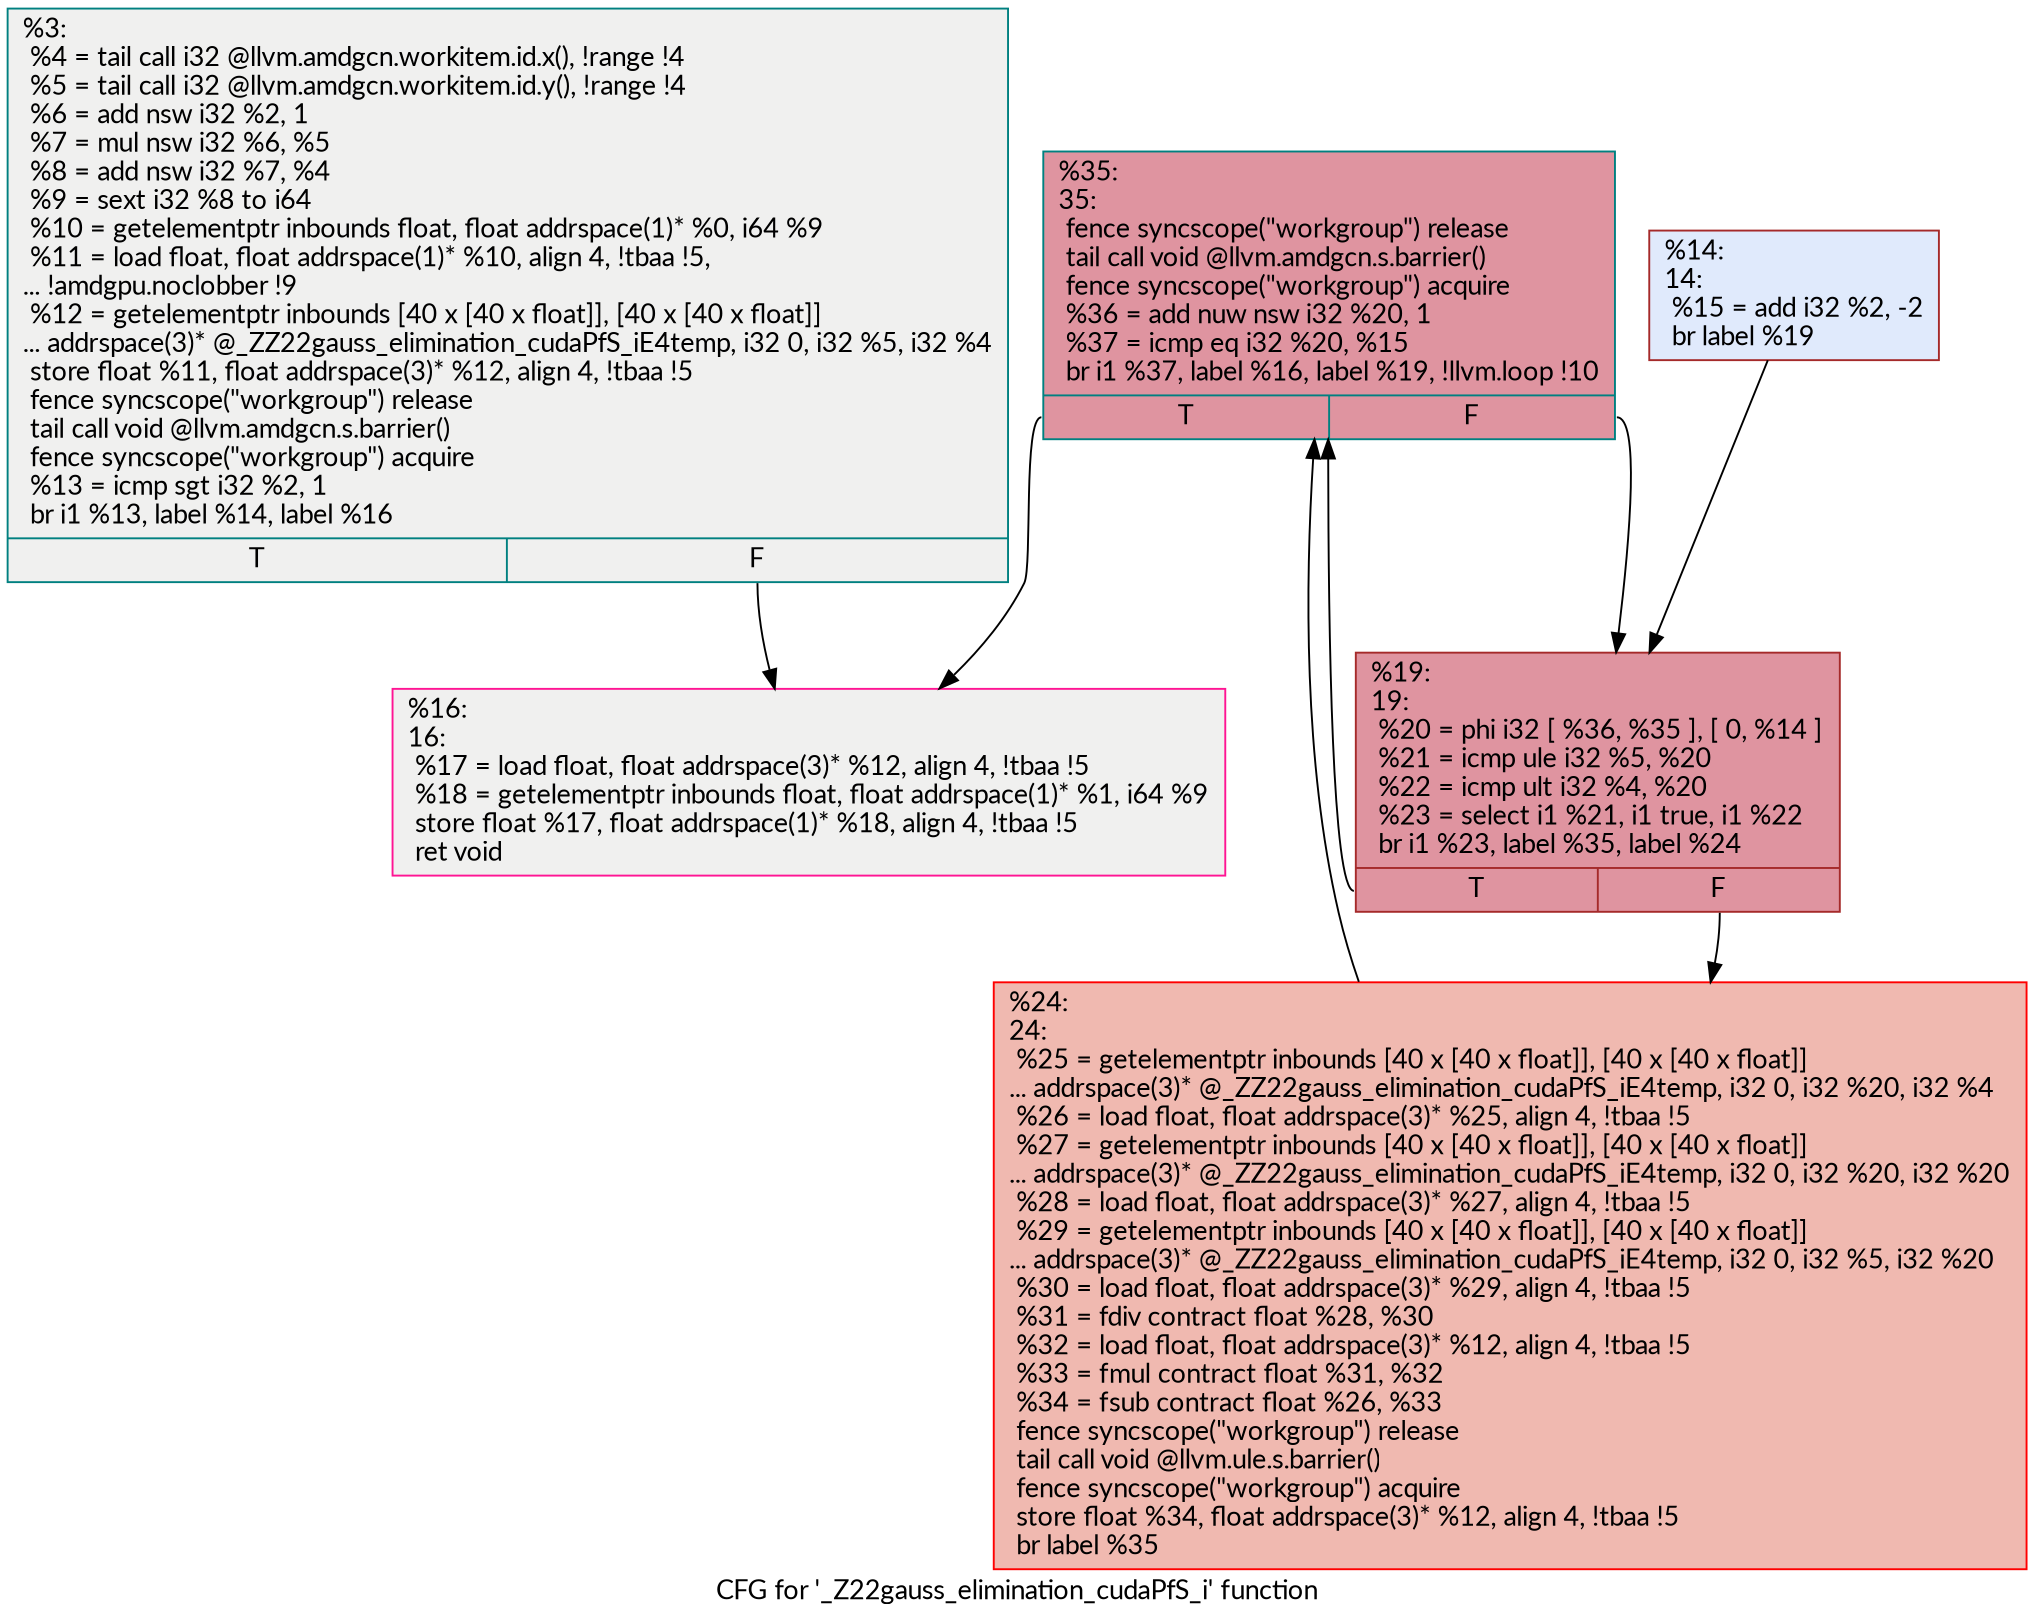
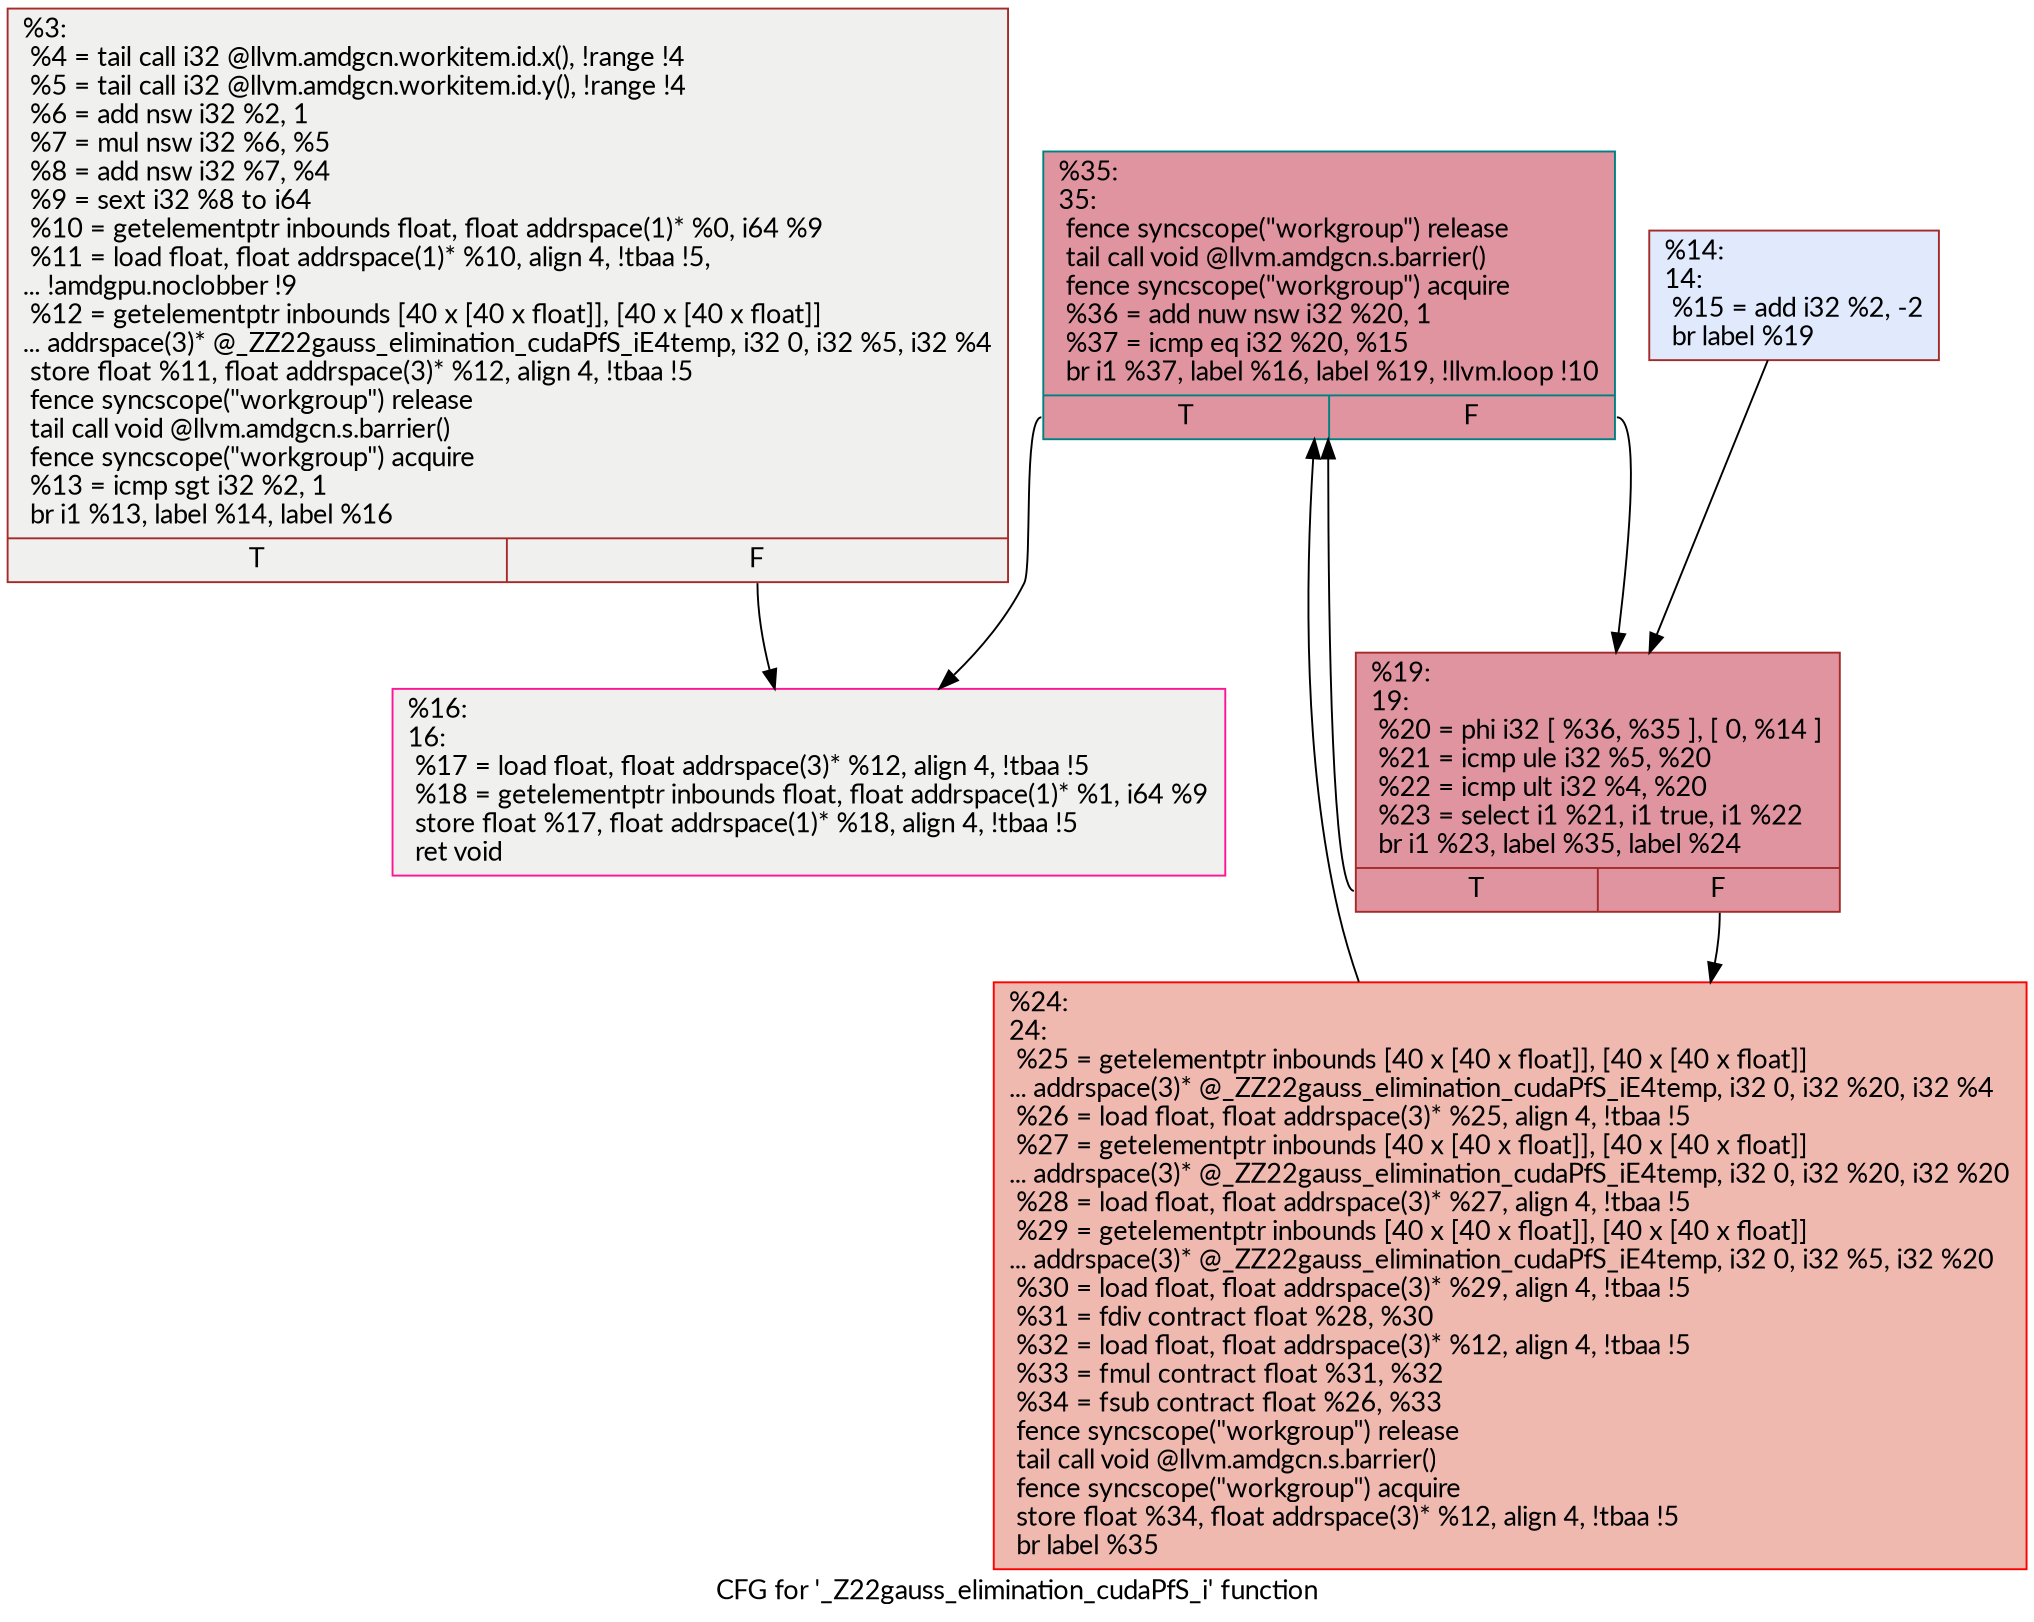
(508, 295) -> (508, 295)
(1196, 1461) -> (1223, 1461)
